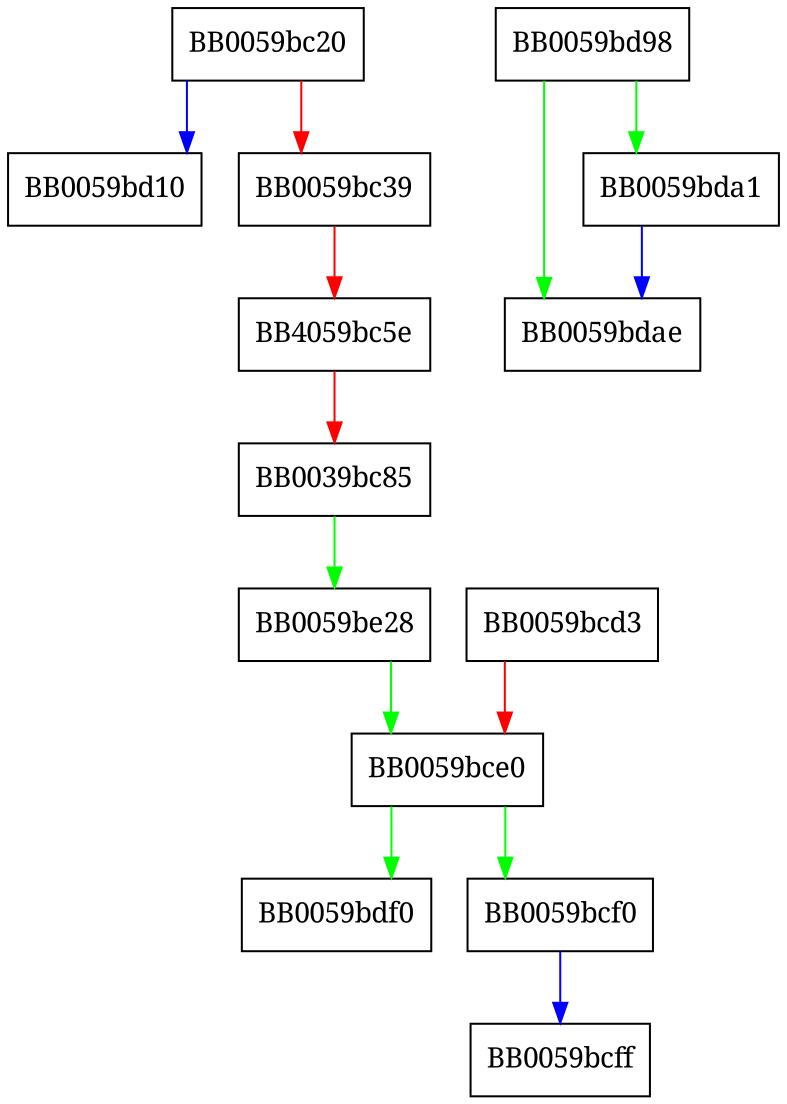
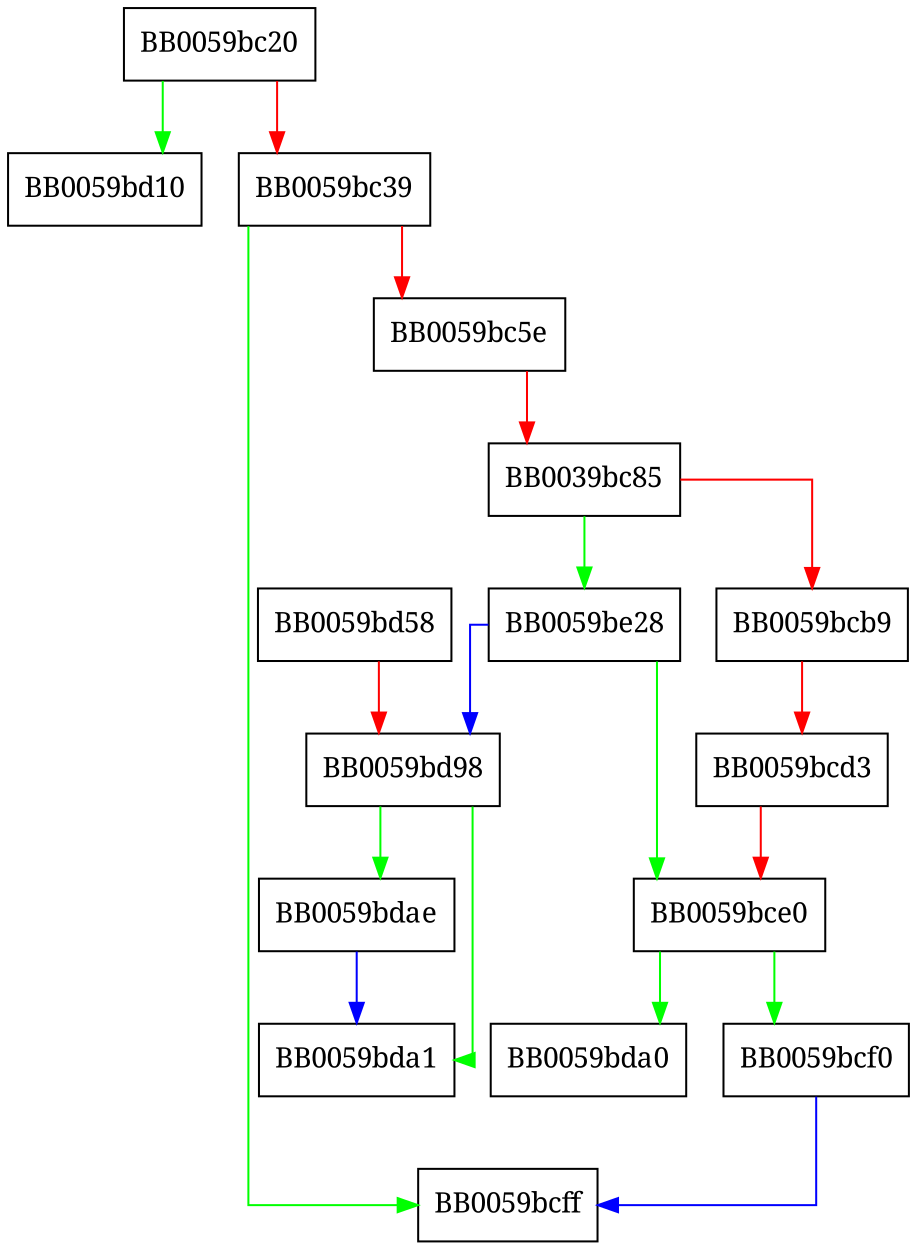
(187, 107) -> (163, 107)
(642, 252) -> (357, 977)
(335, 335) -> (470, 335)
none -> (355, 625)
none -> (812, 625)
none -> (470, 660)
none -> (248, 790)
(337, 915) -> (588, 1060)
